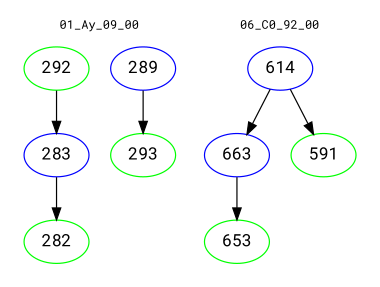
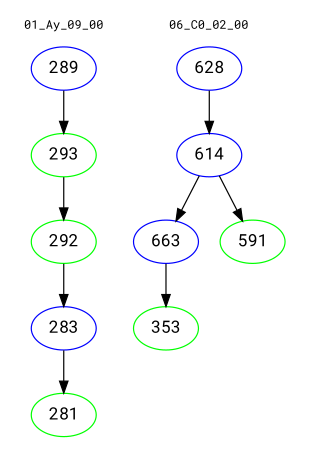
(280, 26) -> (209, 26)
none -> (209, 69)
none -> (64, 193)
(57, 242) -> (64, 415)
(237, 242) -> (166, 328)
